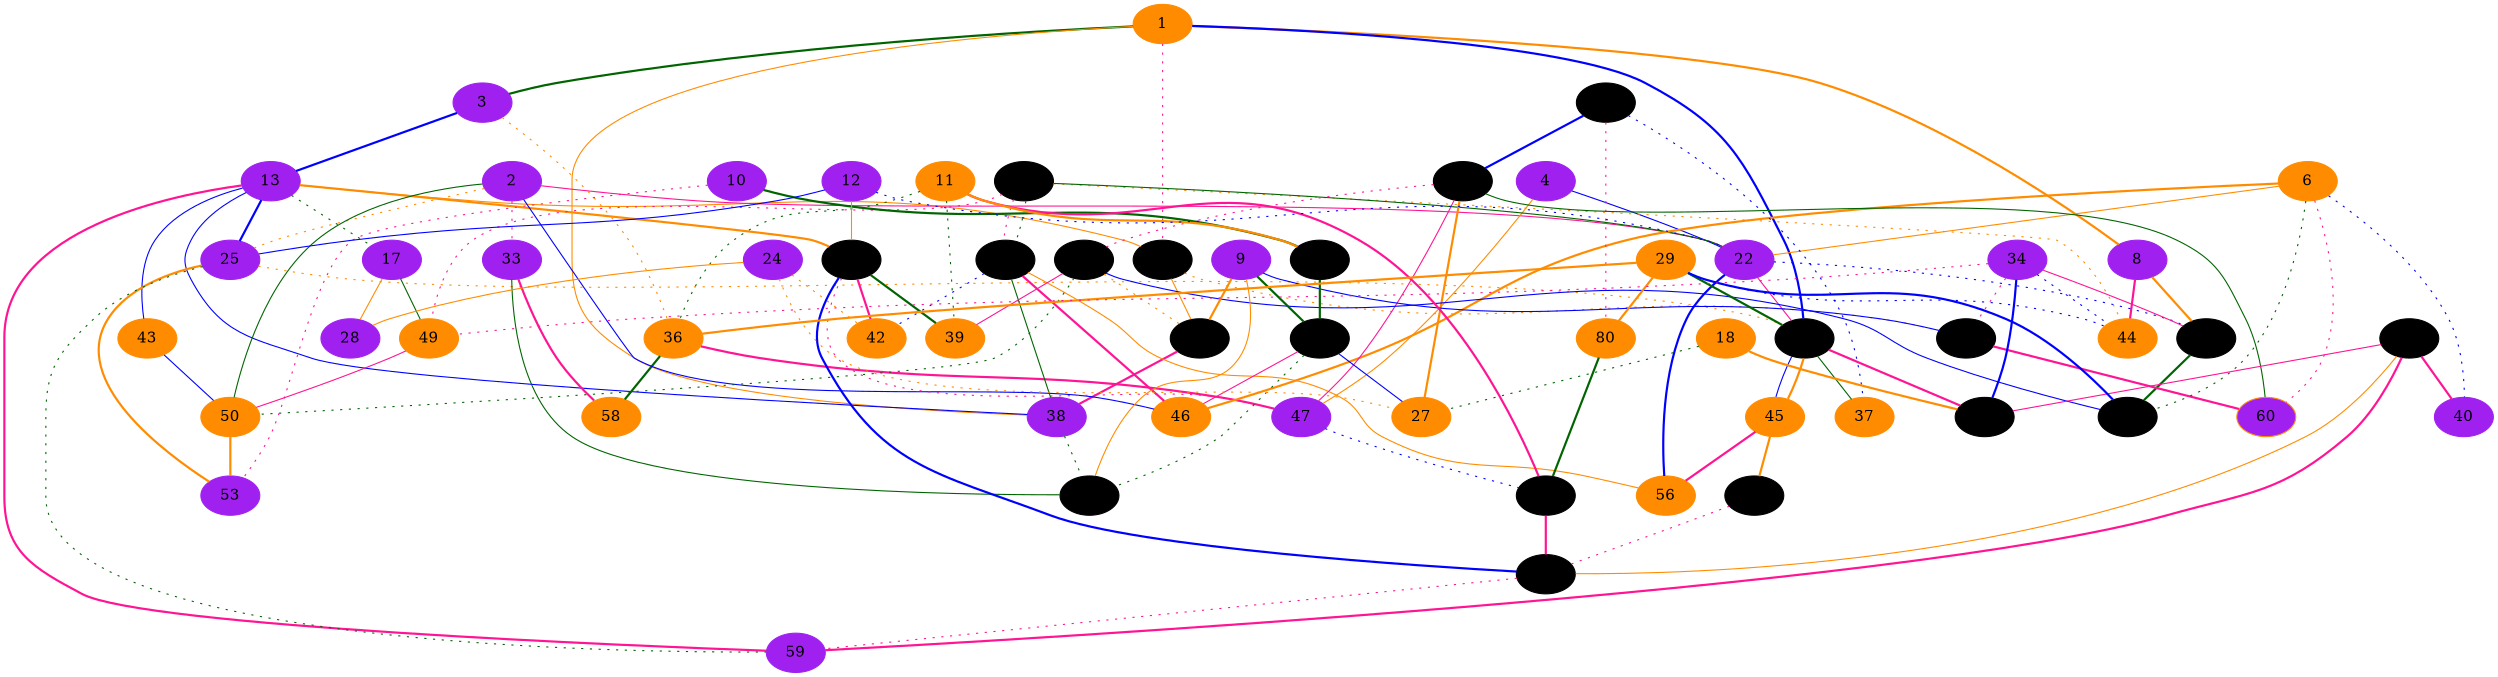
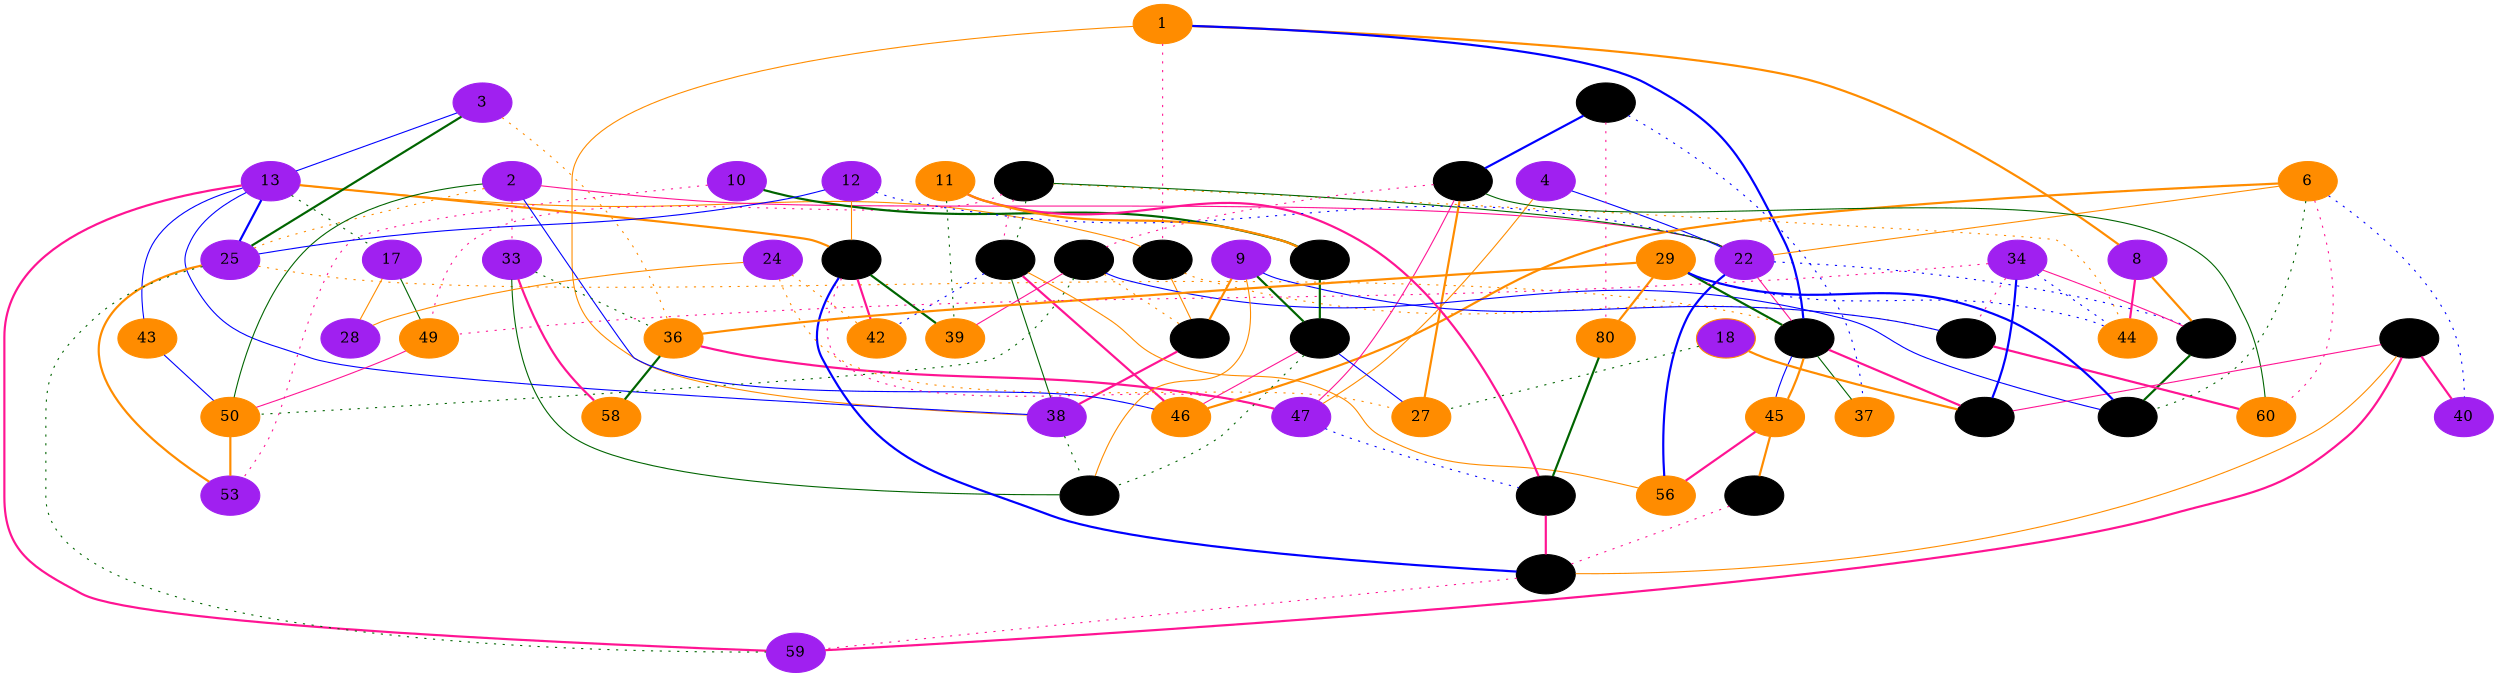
(820, 49) -> (356, 181)
(377, 142) -> (377, 142)
(777, 218) -> (604, 305)
(1726, 338) -> (1726, 338)
(2266, 417) -> (2266, 417)
